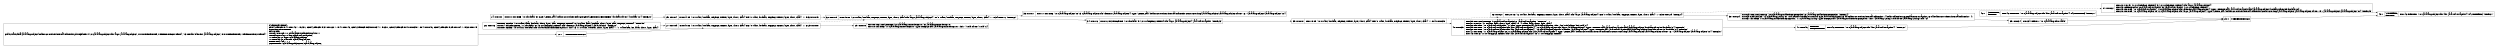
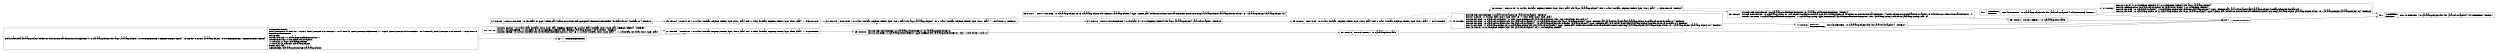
none -> (1369, 33)
(575, 34) -> (575, 39)
